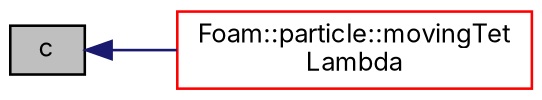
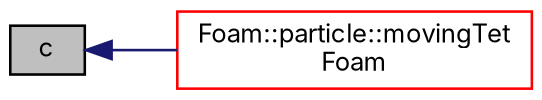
(355, 50) -> (355, 50)
